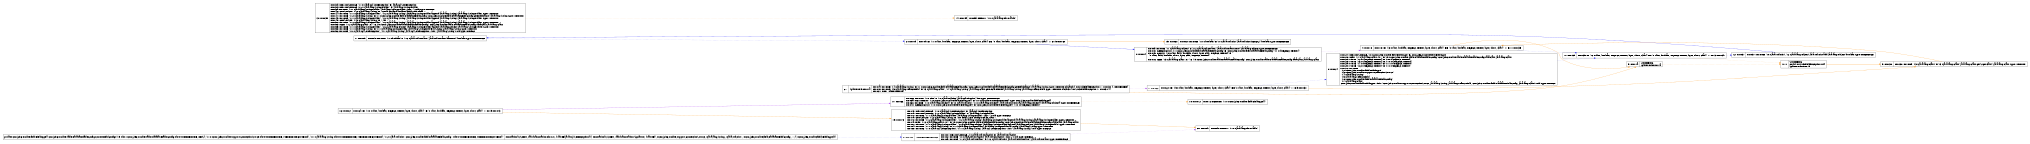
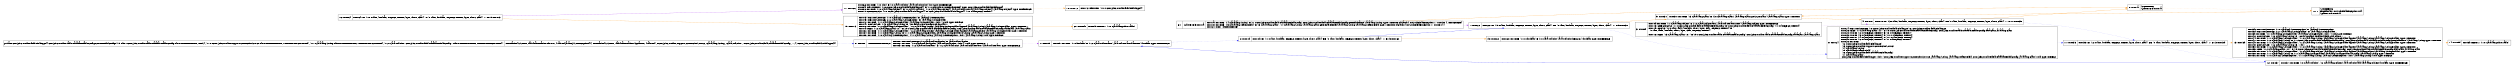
(1085, 47) -> (1434, 32)
(1736, 60) -> (2229, 43)
(1807, 64) -> (2341, 11)
(1132, 132) -> (1030, 44)
